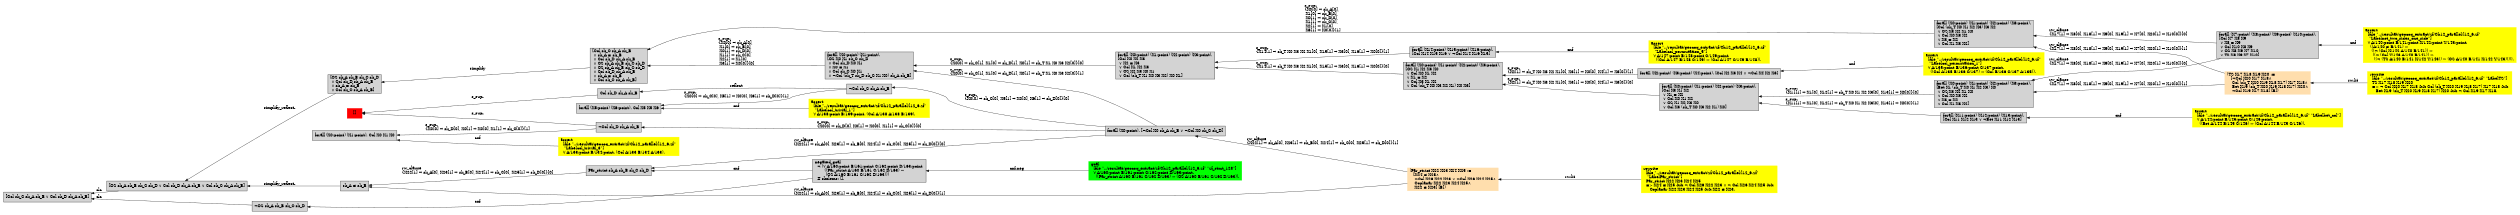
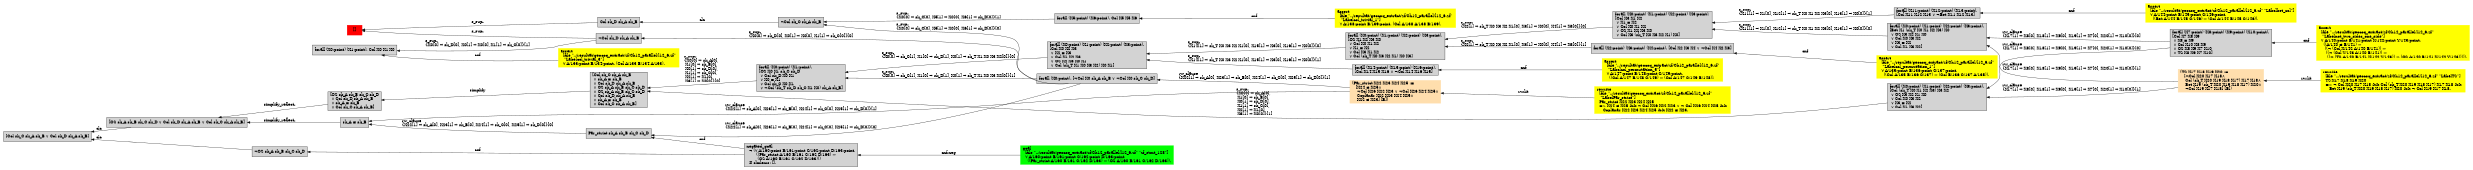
(736, 86) -> (702, 20)
(756, 102) -> (941, 20)
